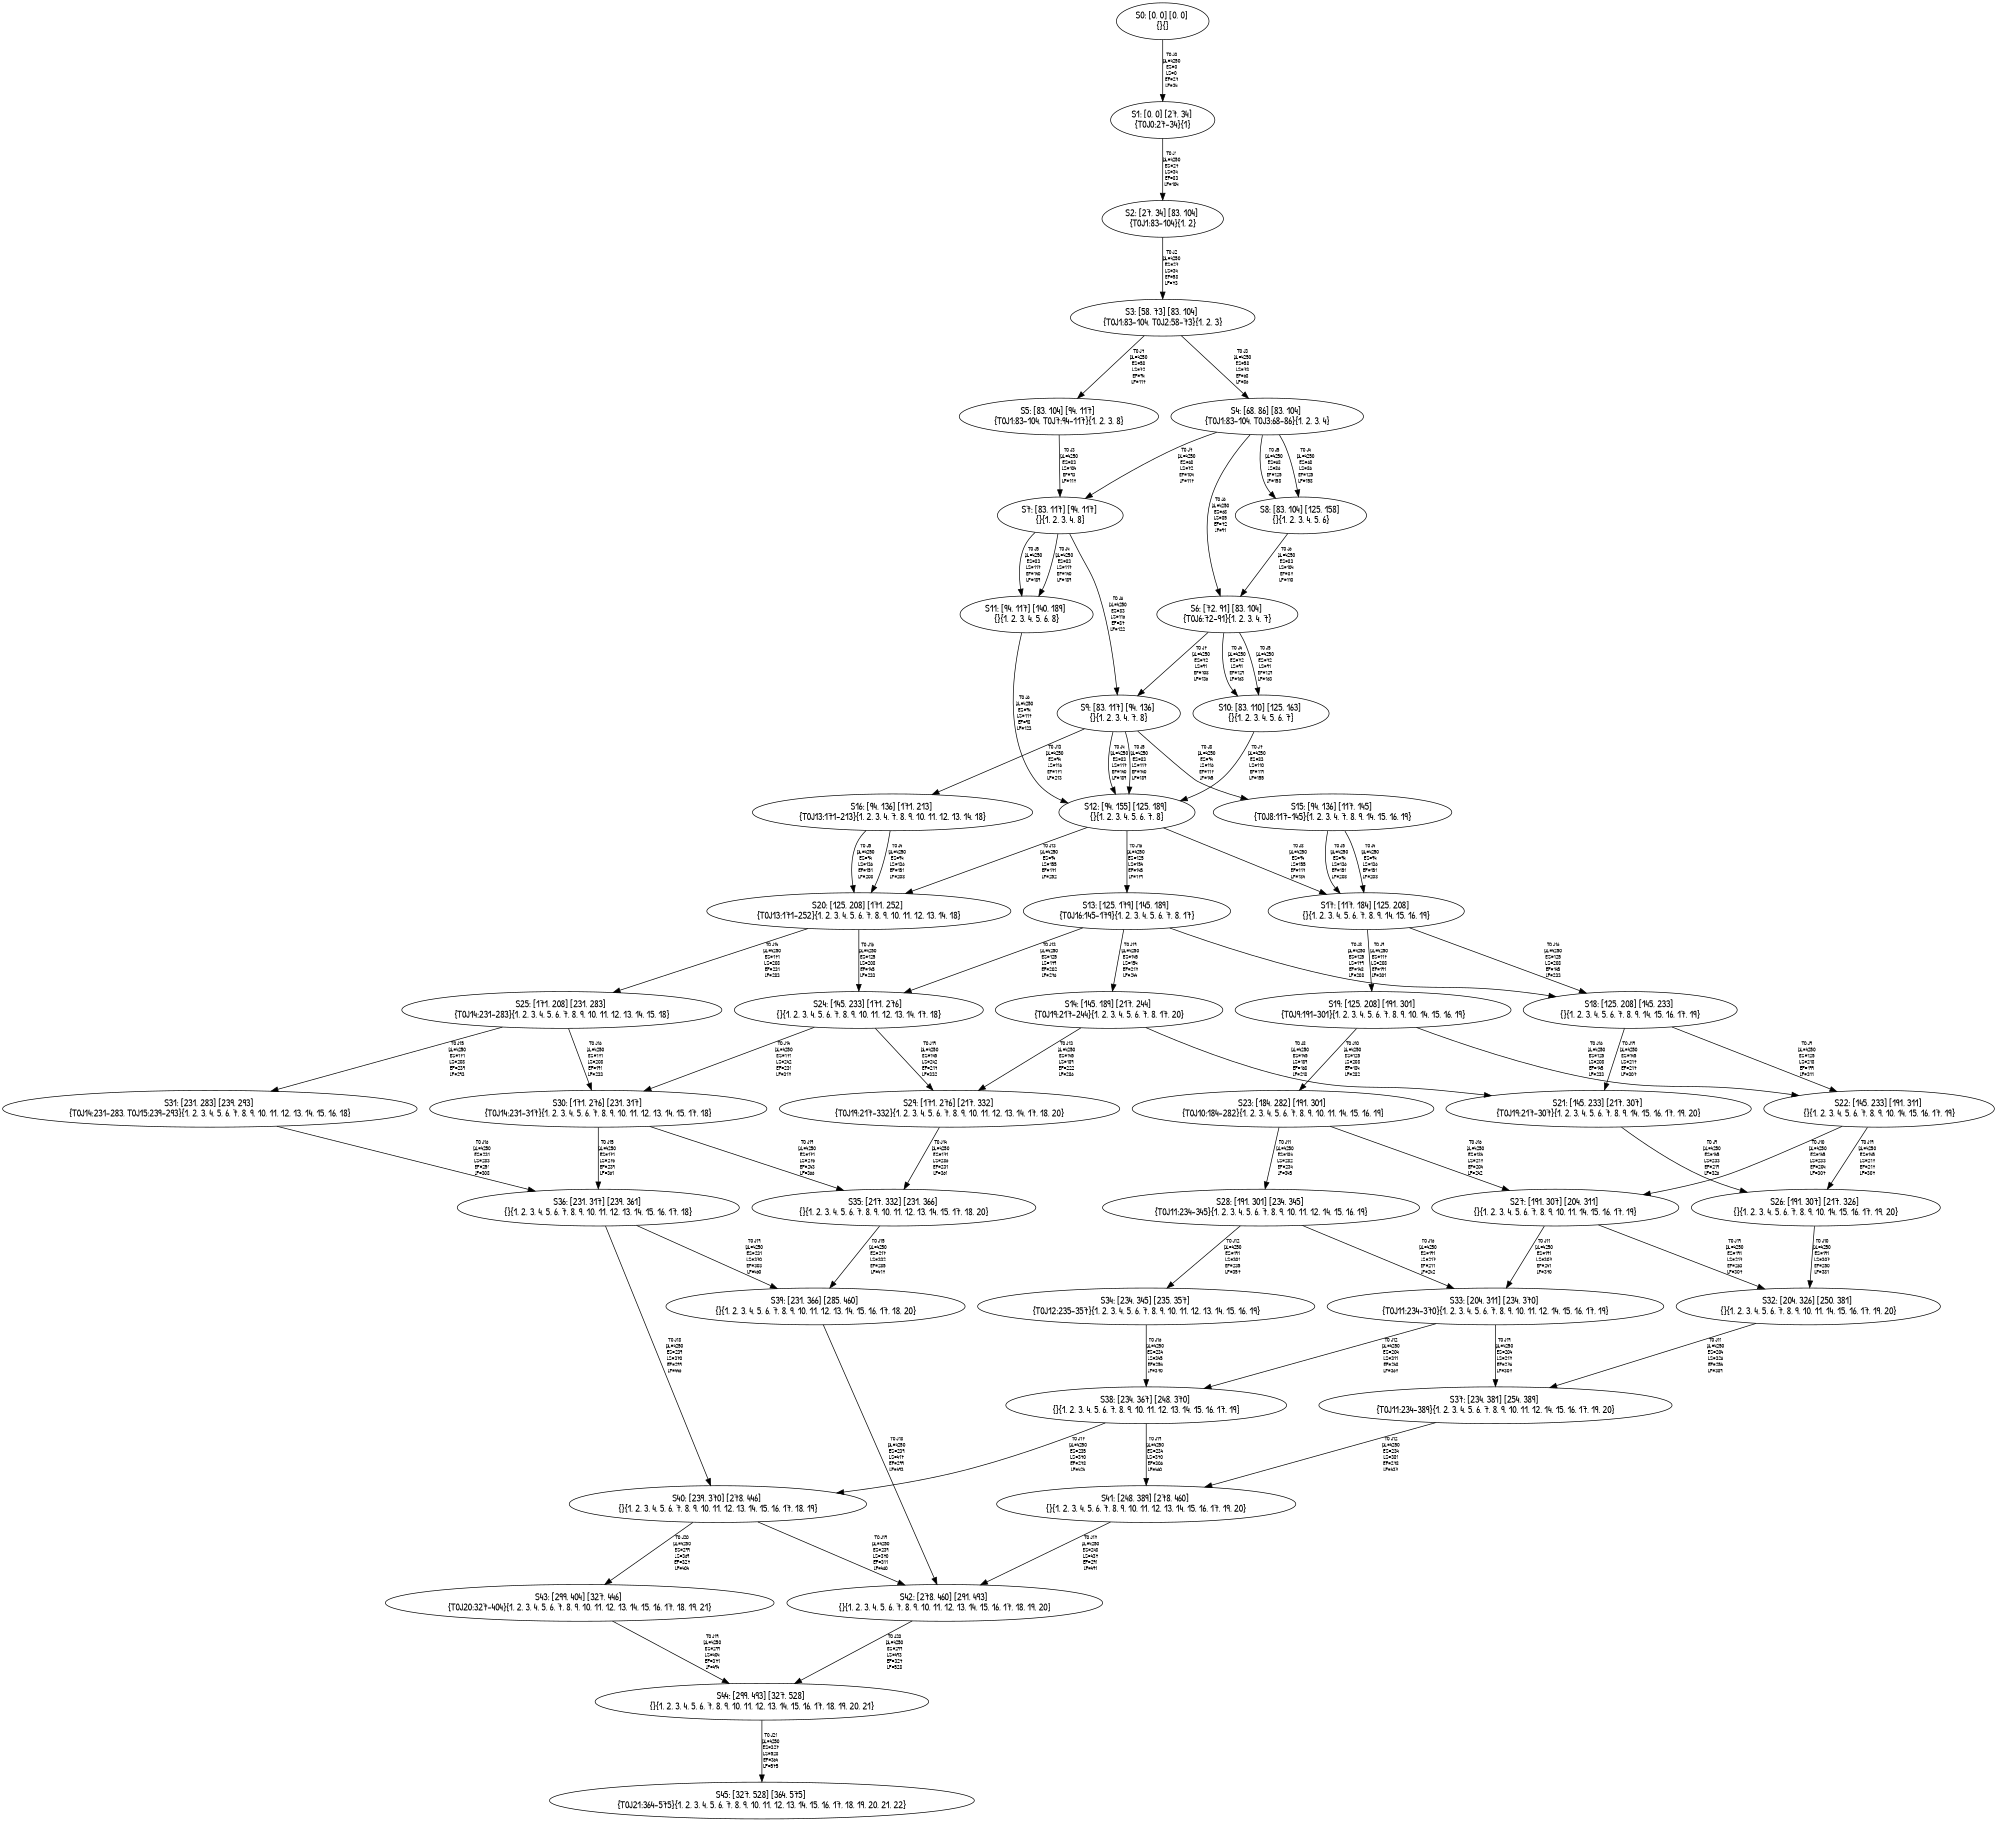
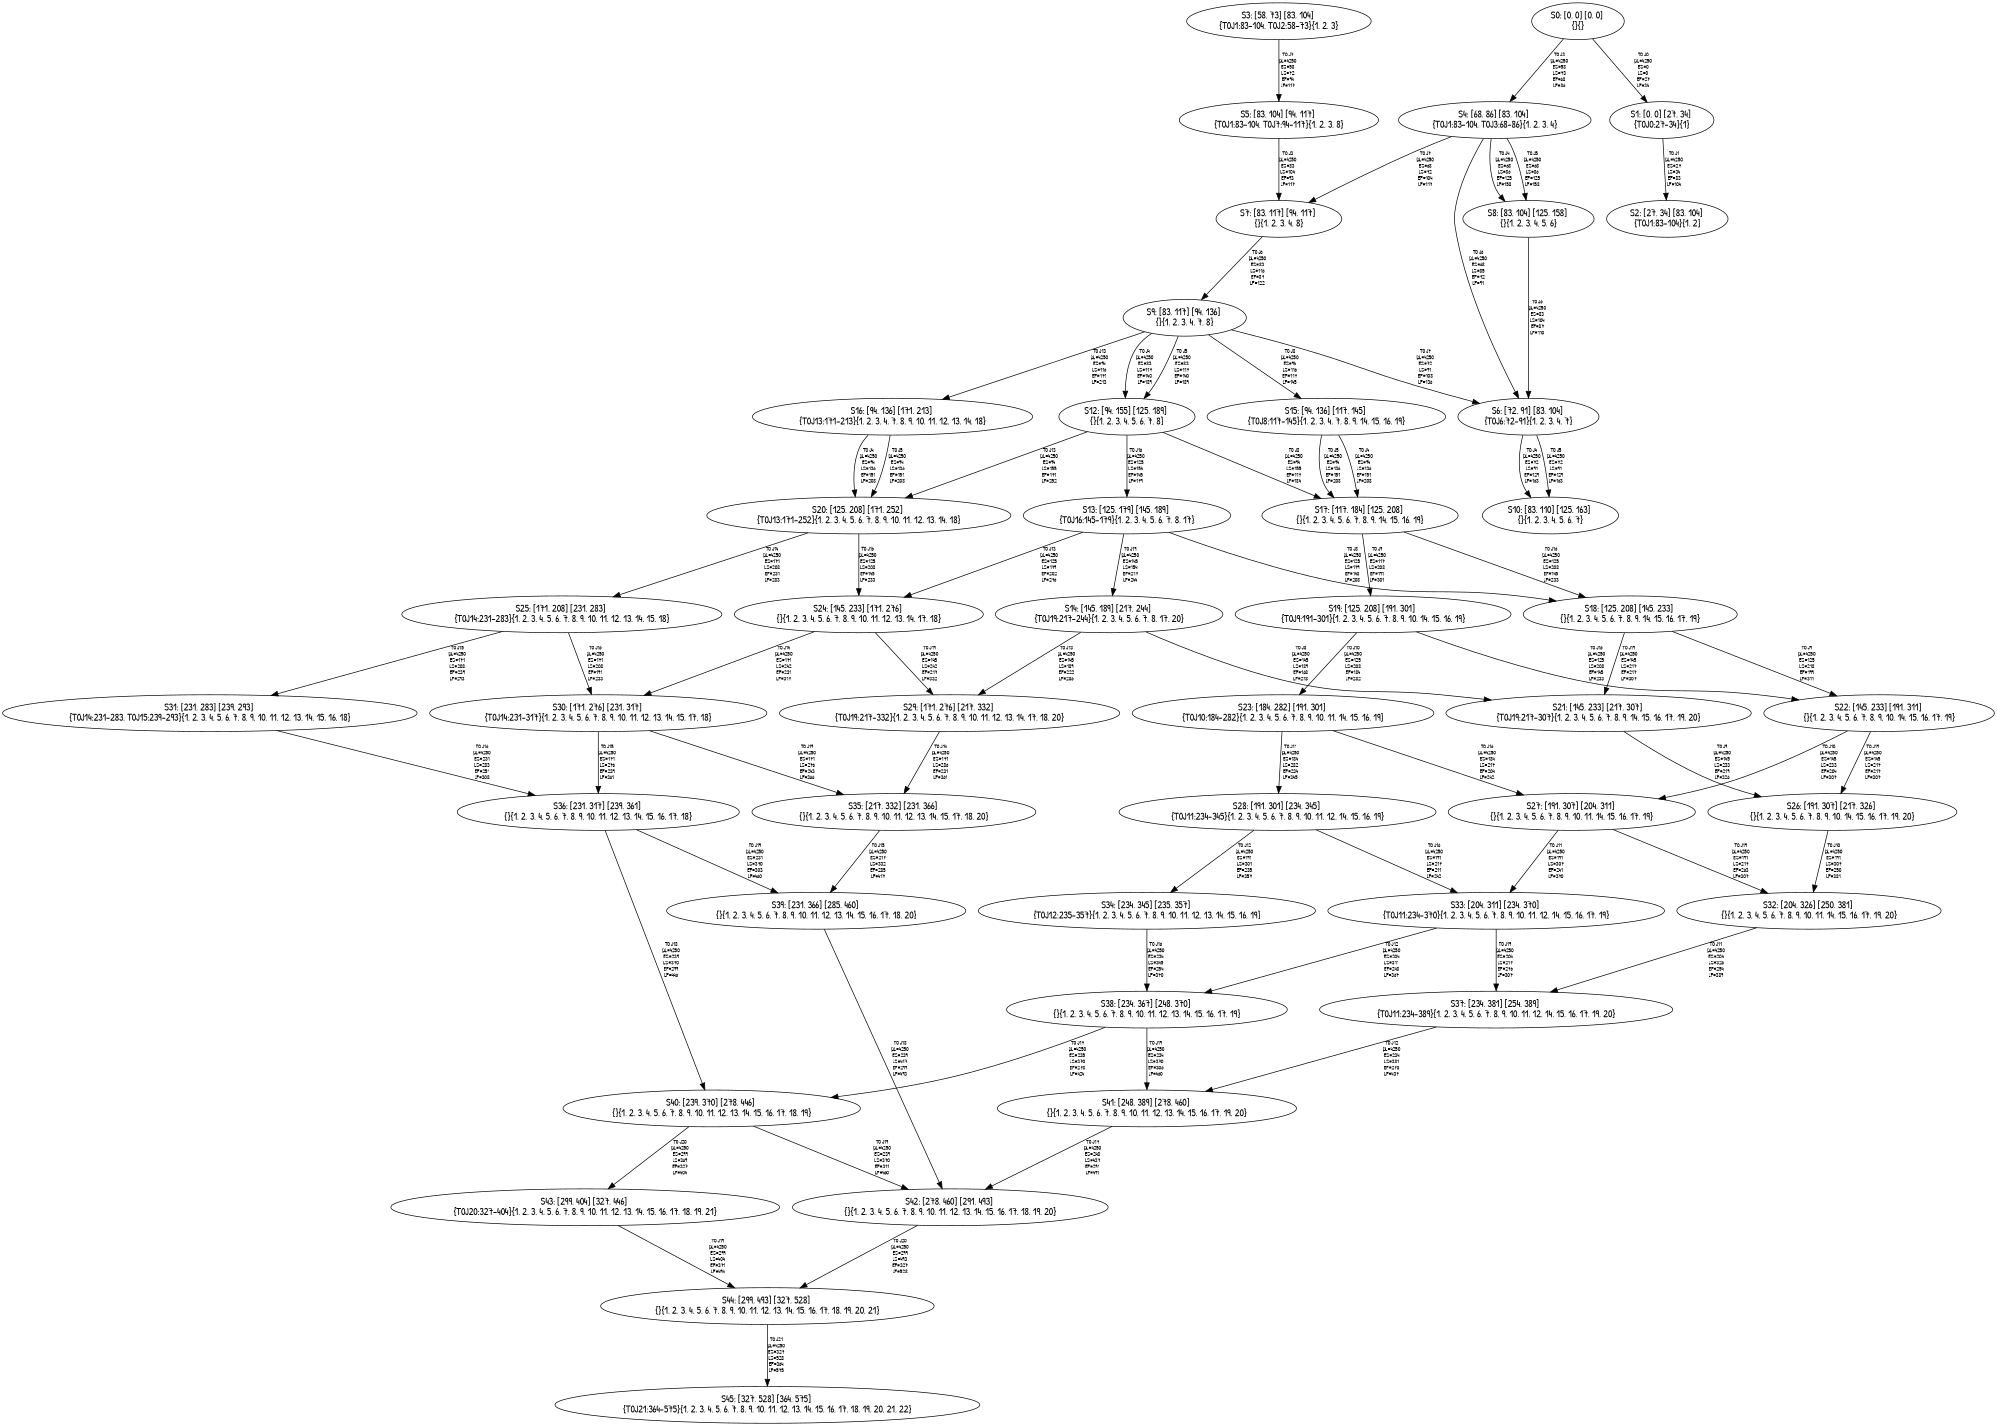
(1163, 265) -> none
(1212, 365) -> (1539, 68)
(1027, 614) -> none
(1176, 662) -> (1352, 365)
(1228, 773) -> none
